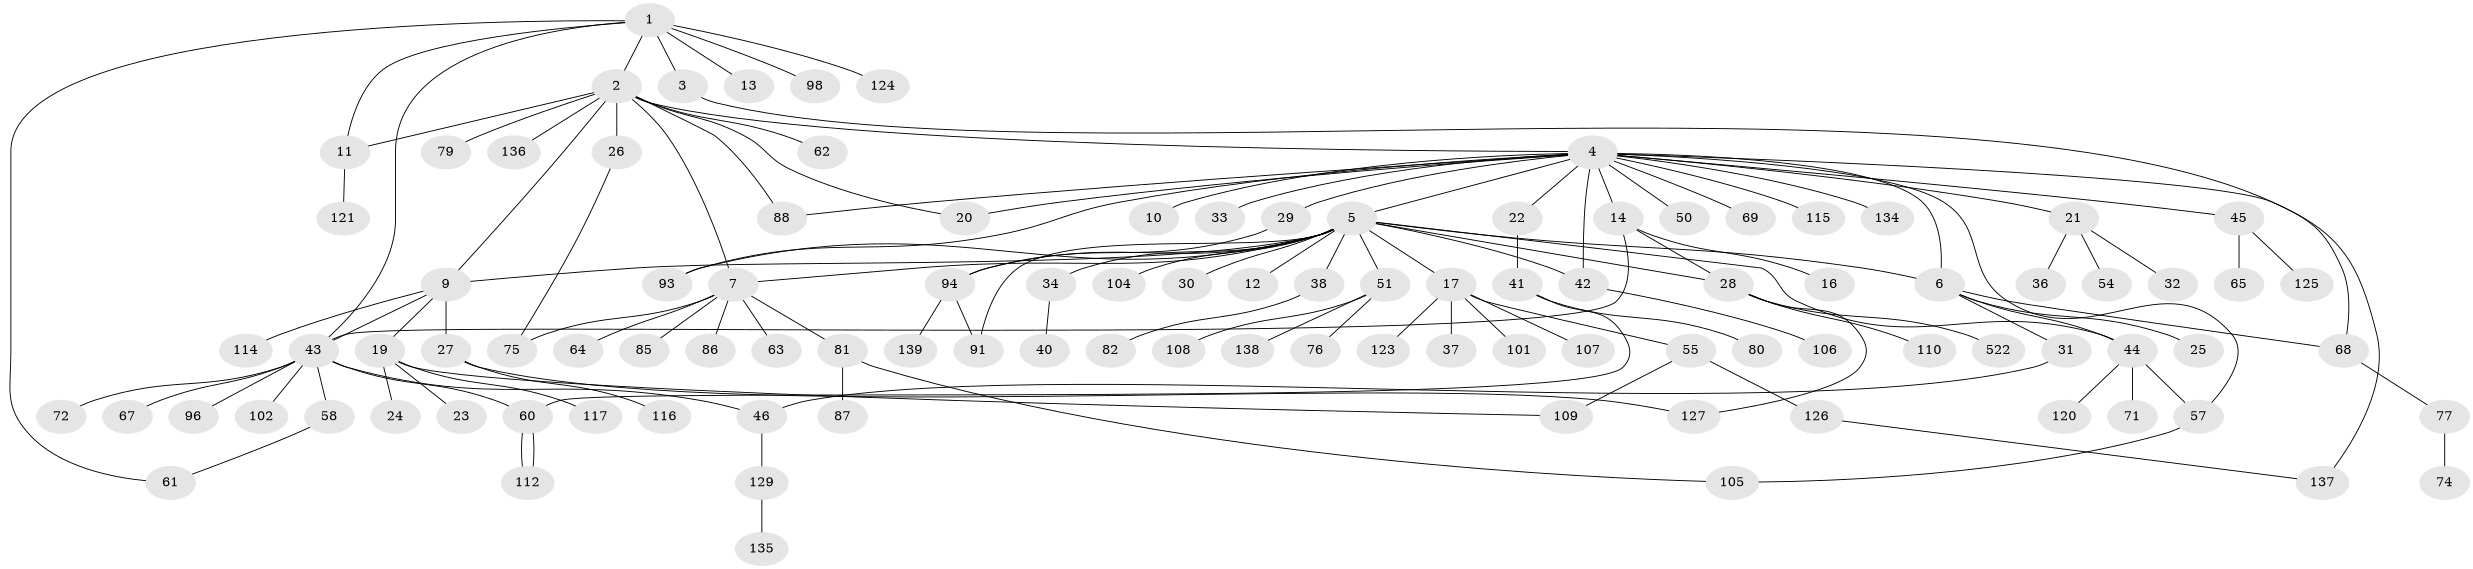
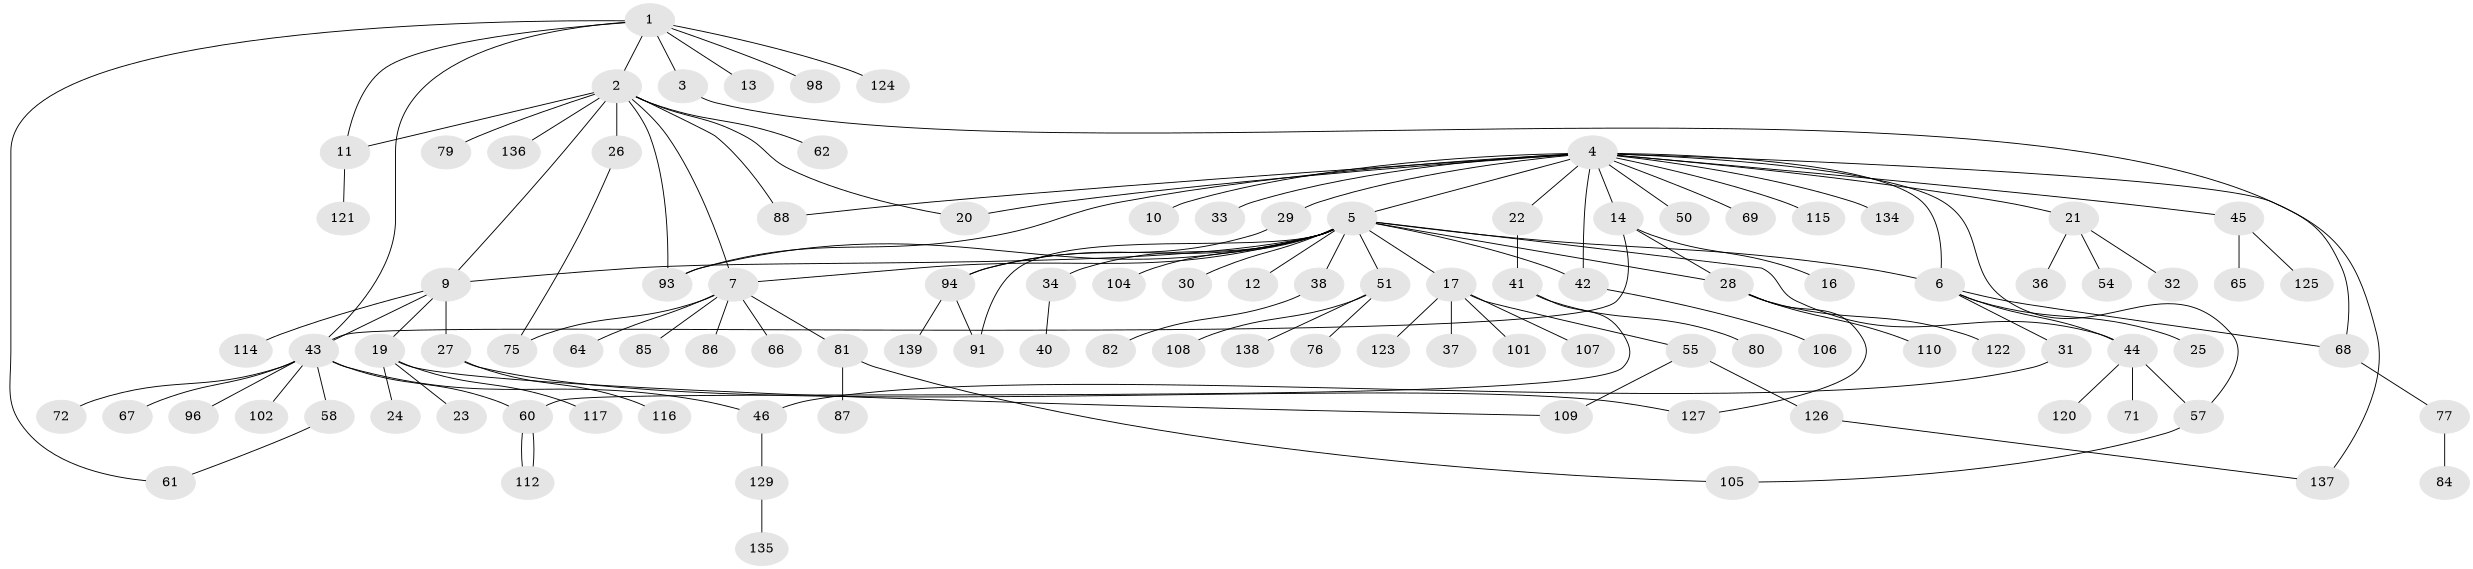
(1100, 143) -> (661, 181)
(777, 351) -> (777, 351)
(1999, 351) -> (1999, 351)
(2445, 483) -> (2445, 483)
